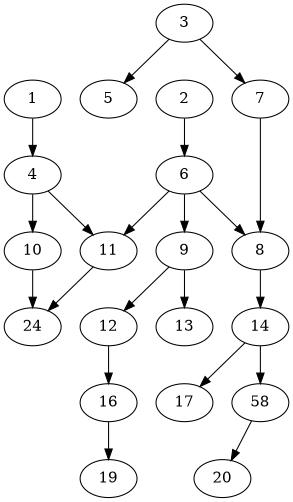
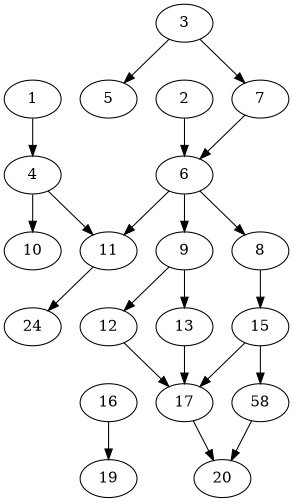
(260, 170) -> (226, 133)
(33, 284) -> none
(260, 327) -> (260, 327)
(109, 360) -> (143, 361)
none -> (184, 360)
none -> (201, 436)
